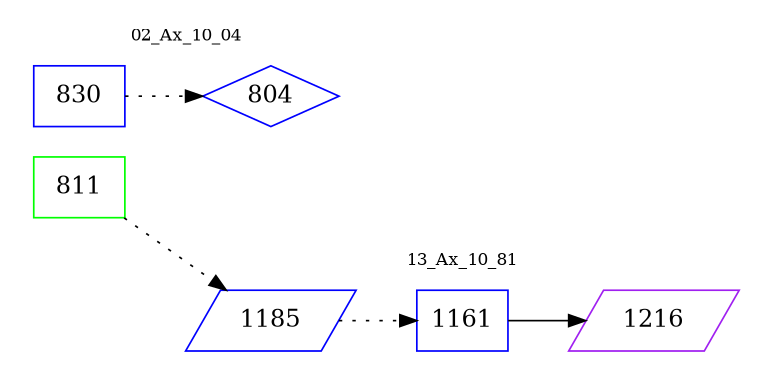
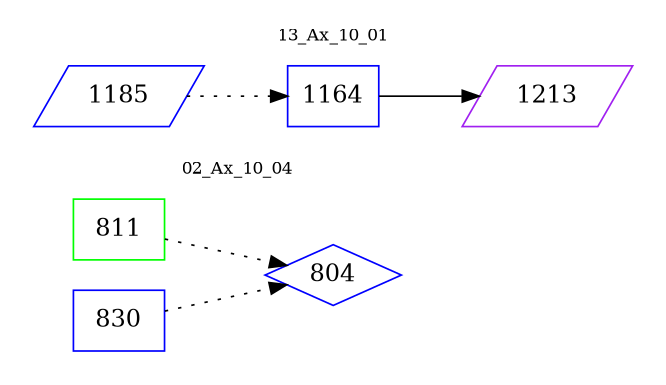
(161, 244) -> (217, 250)
(462, 261) -> (333, 36)
(462, 321) -> (333, 96)
(654, 321) -> (547, 96)
